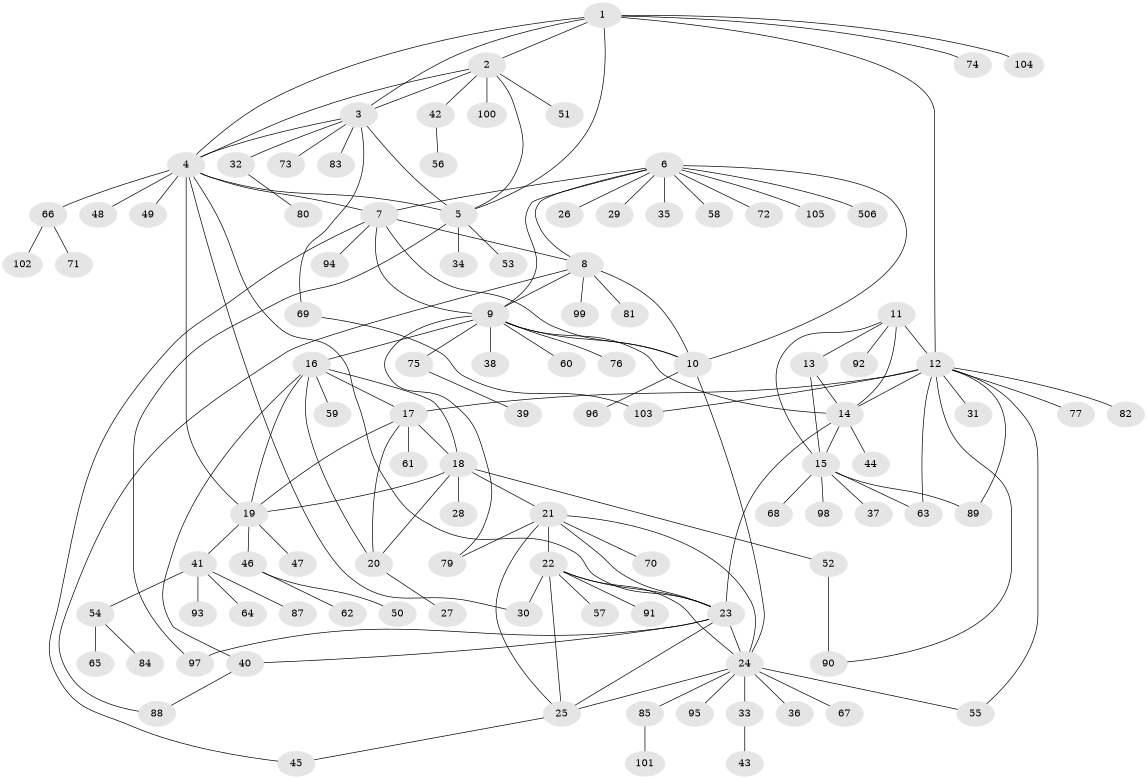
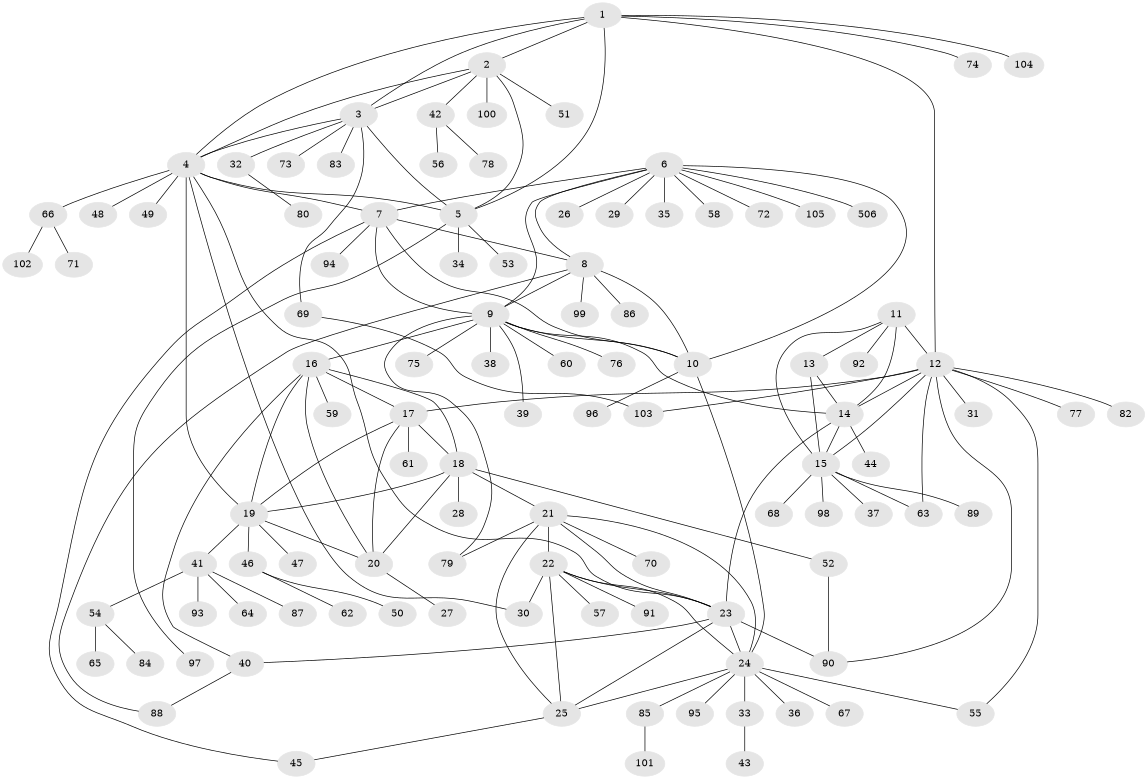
none -> (488, 165)
(630, 315) -> (630, 315)
(469, 389) -> (518, 362)
(1005, 426) -> (881, 417)
none -> (312, 539)
(458, 632) -> (777, 639)
